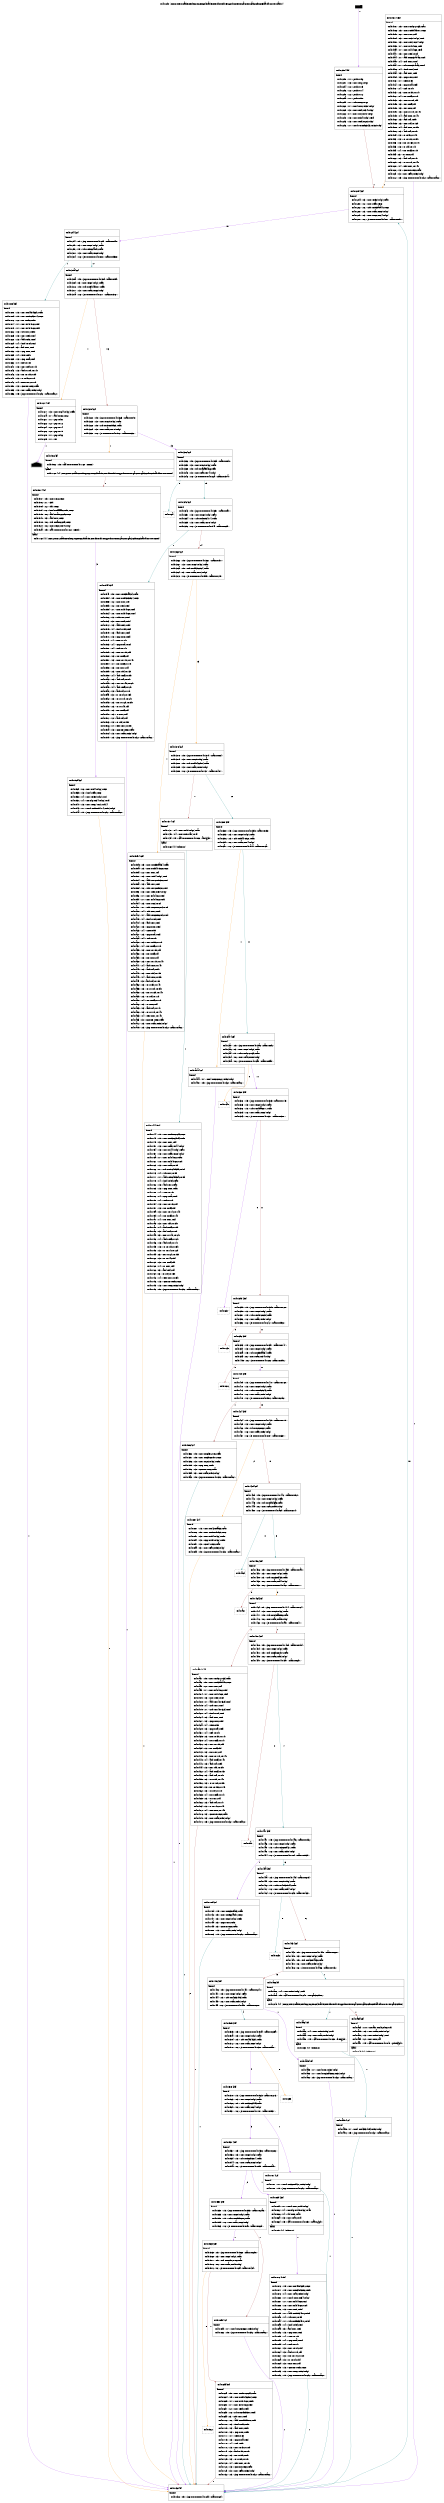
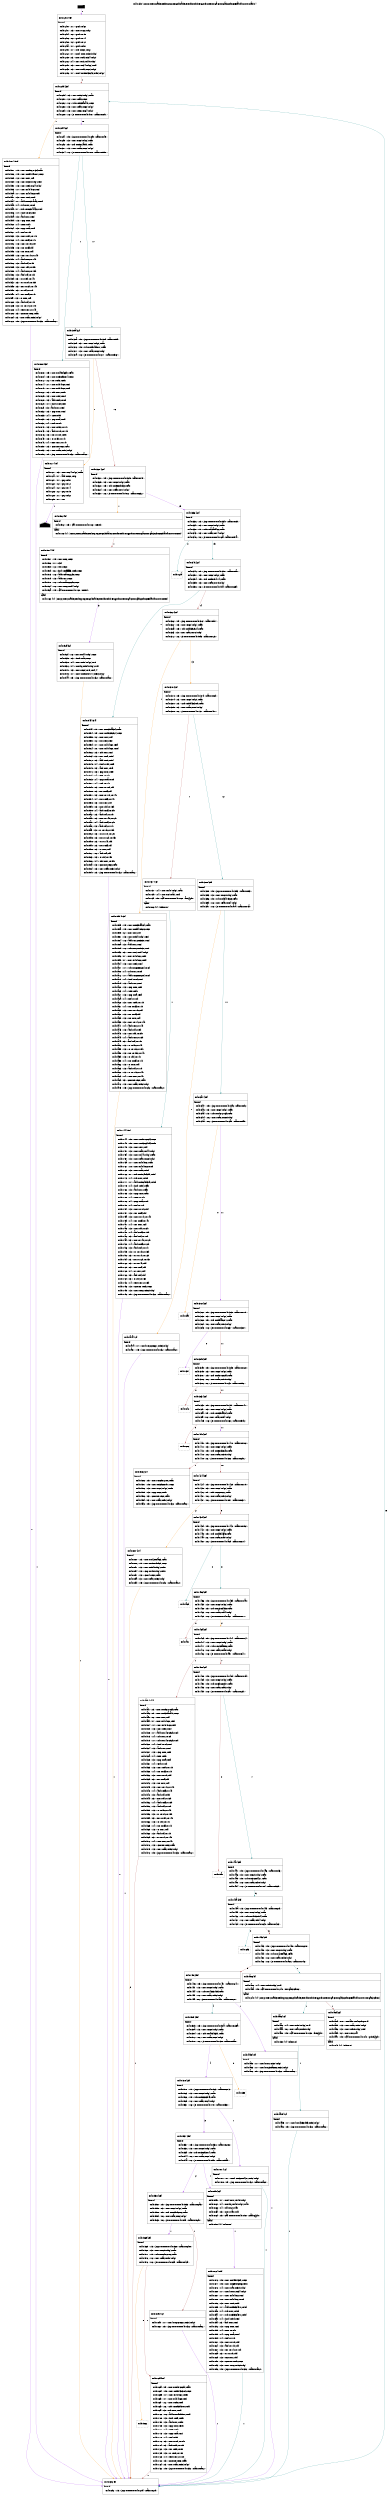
(384, 183) -> (46, 137)
(231, 1918) -> none
(183, 1981) -> none
